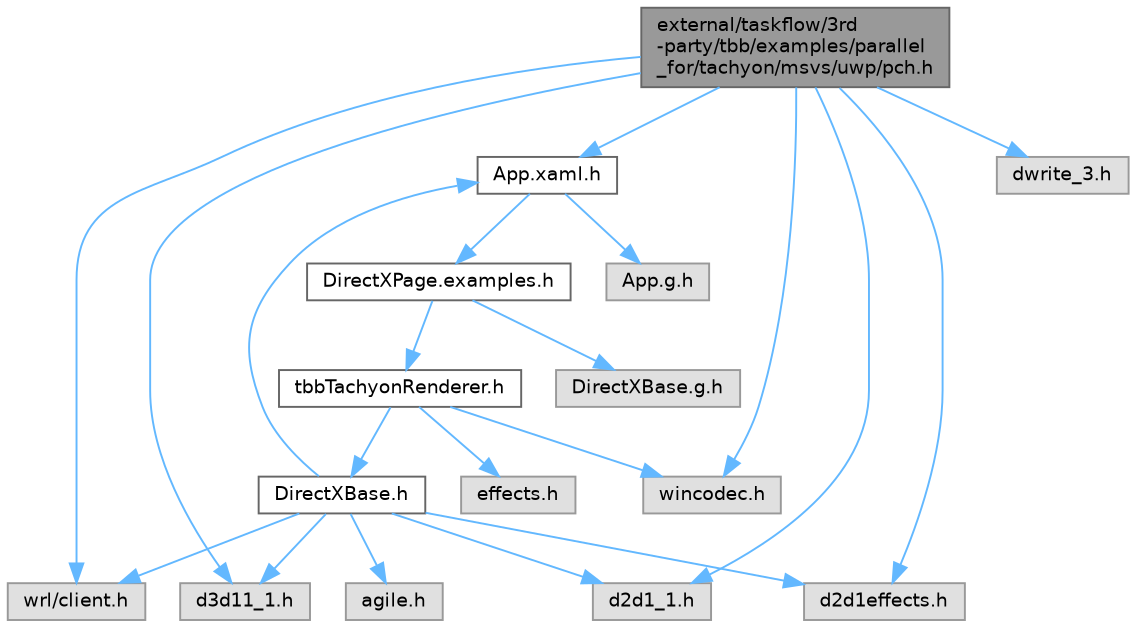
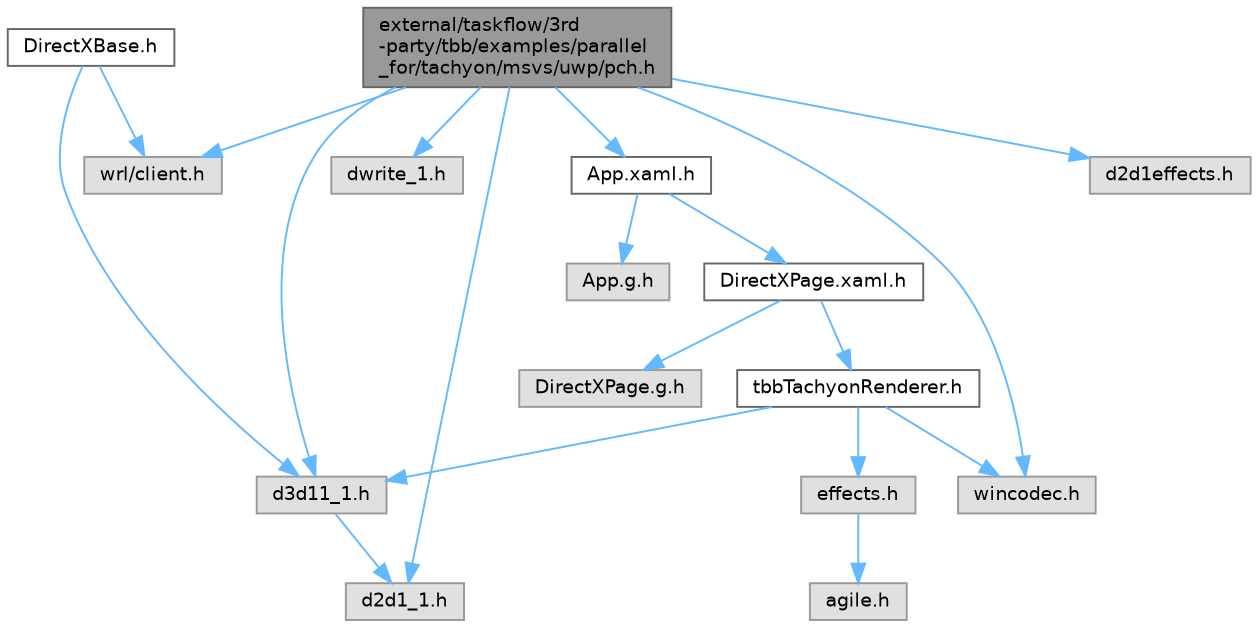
(1063, 175) -> (397, 175)
(439, 282) -> (814, 282)
(271, 286) -> none
(648, 388) -> (610, 388)
(376, 433) -> (589, 442)
(364, 540) -> (858, 539)
(487, 545) -> (357, 541)
(605, 547) -> none
